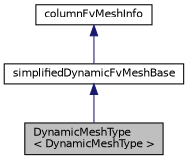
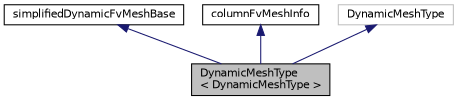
none -> (396, 15)
(94, 50) -> (261, 50)
